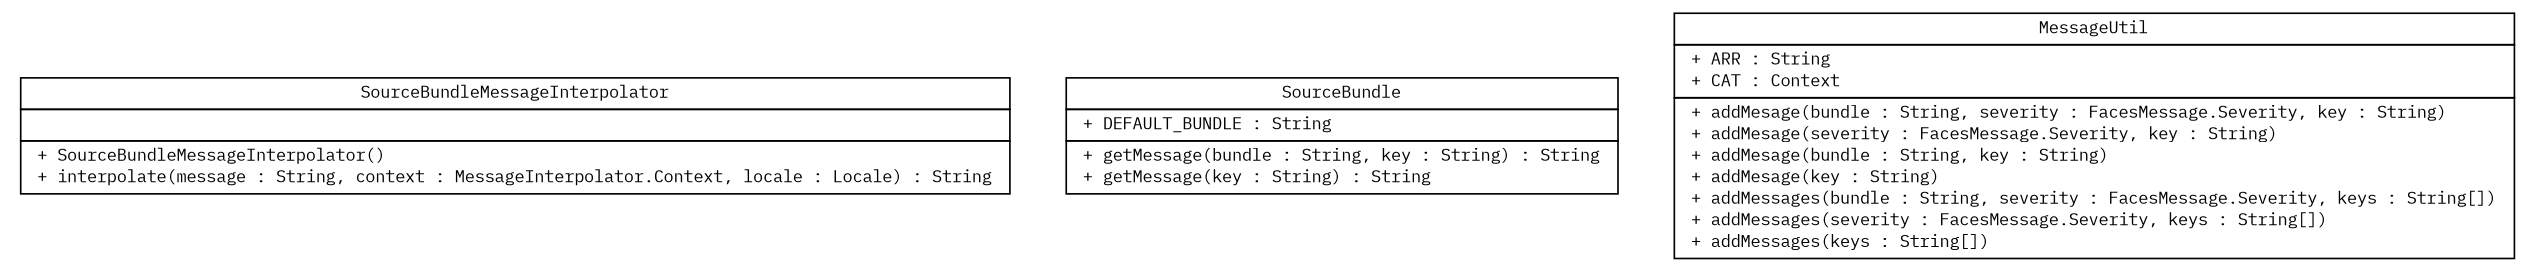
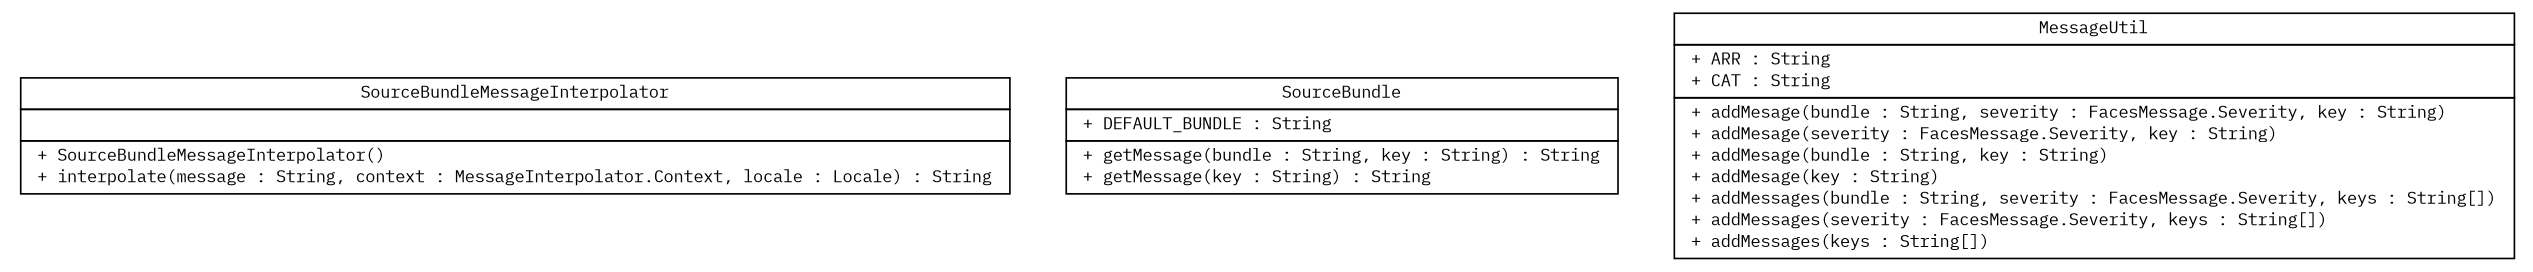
(1766, 81) -> (1761, 81)
